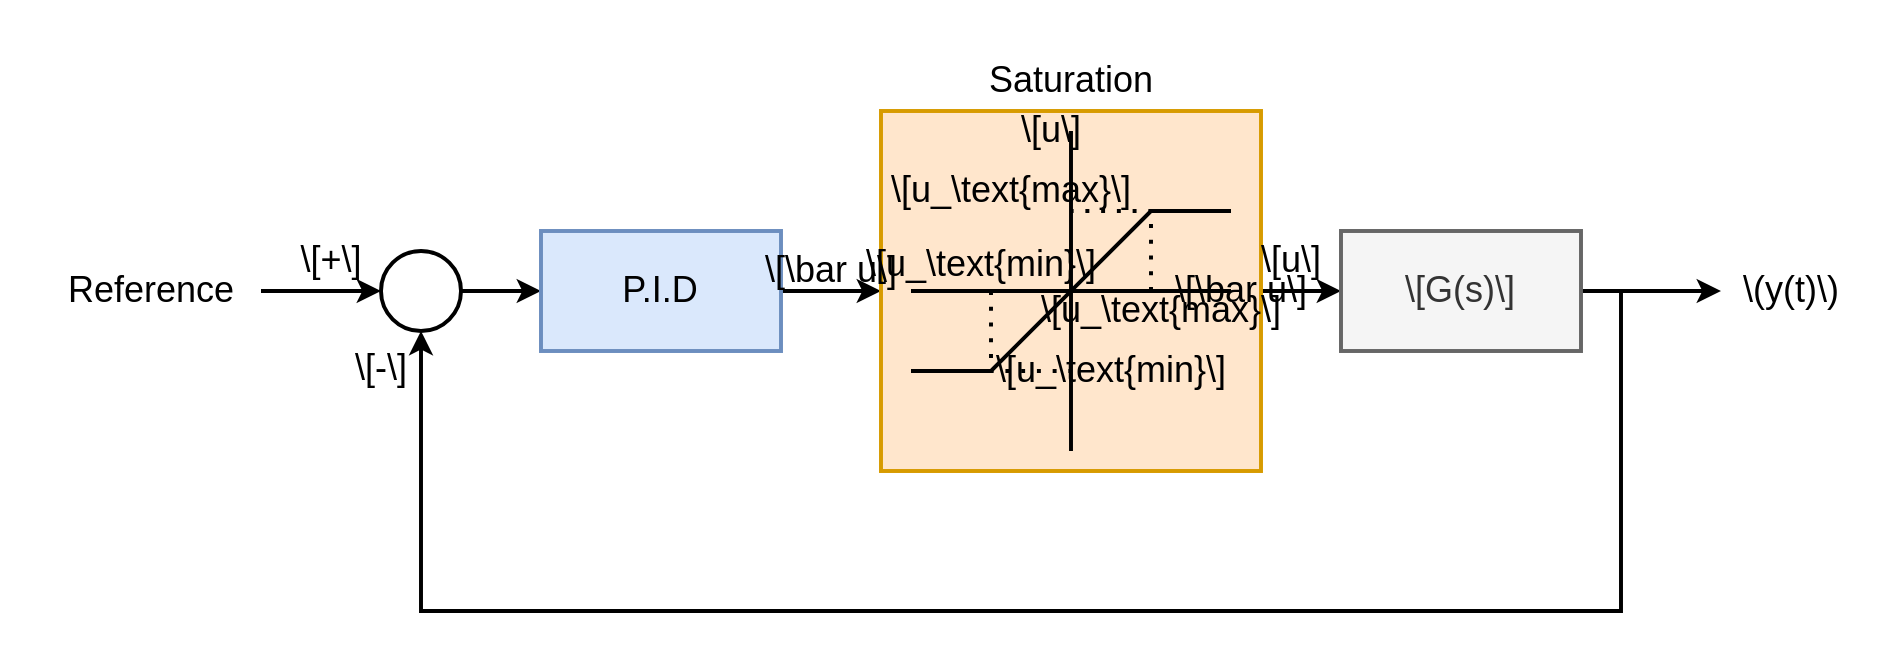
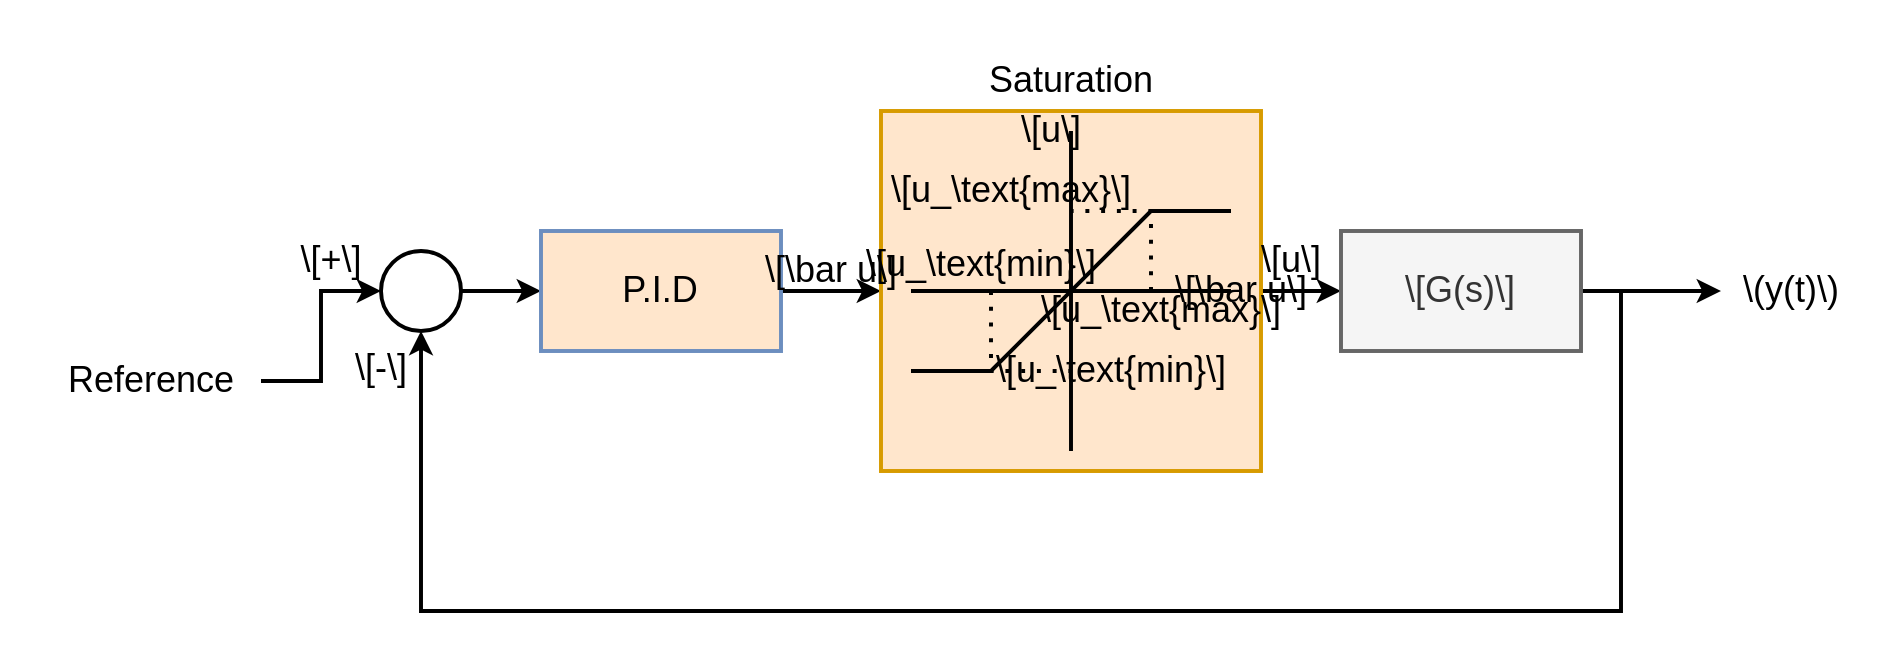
(151, 291) -> (151, 381)
(661, 291) -> (661, 291)
